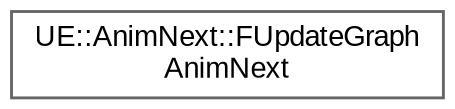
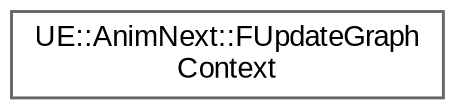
(227, 55) -> (227, 55)
